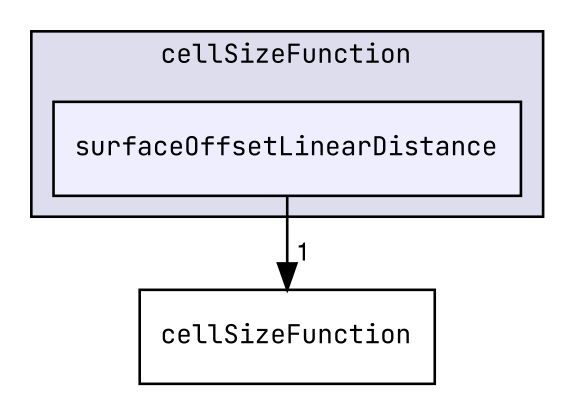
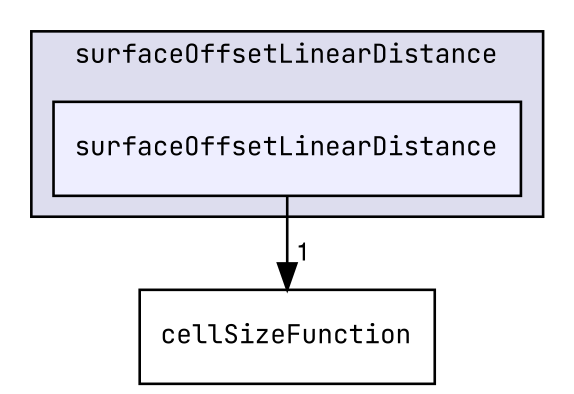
(287, 56) -> (287, 56)
